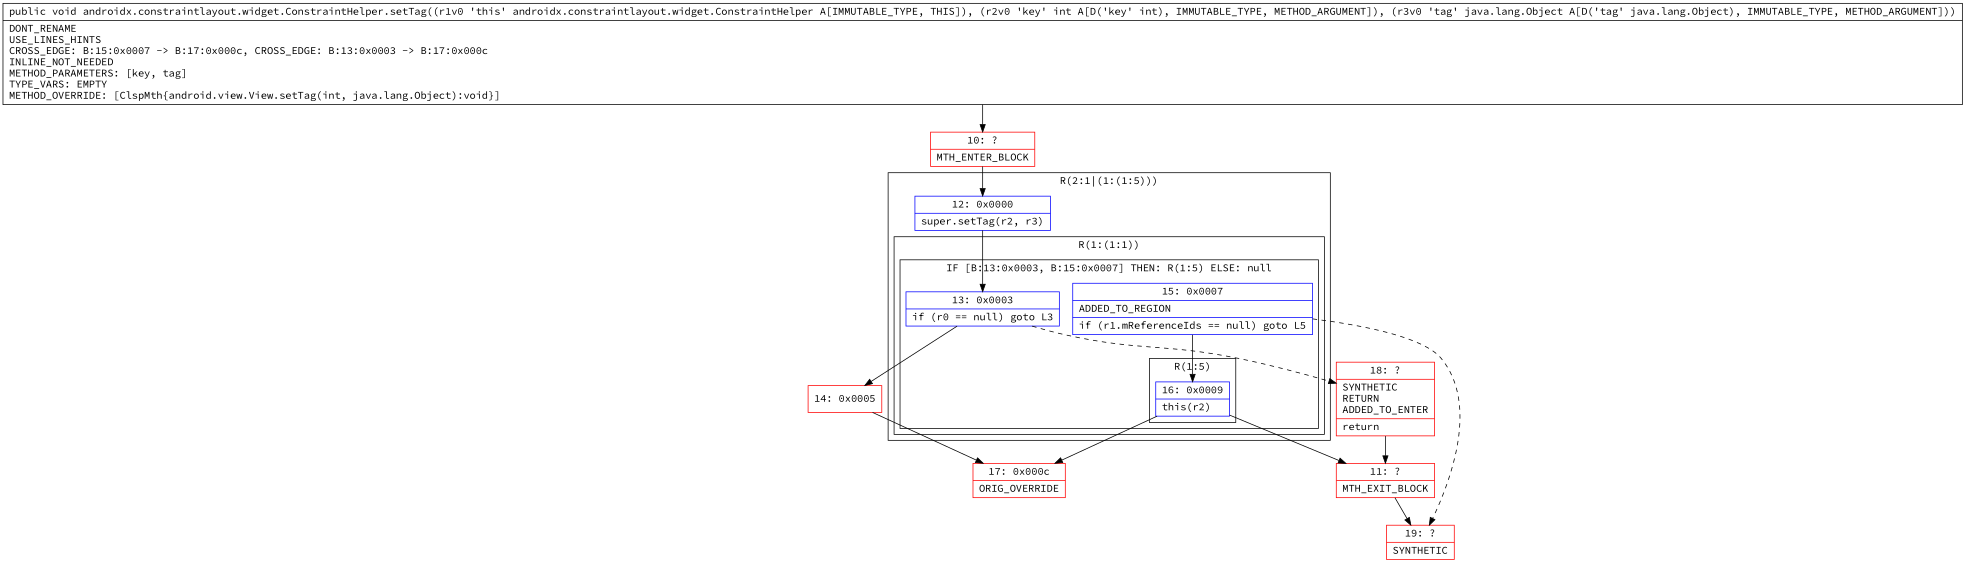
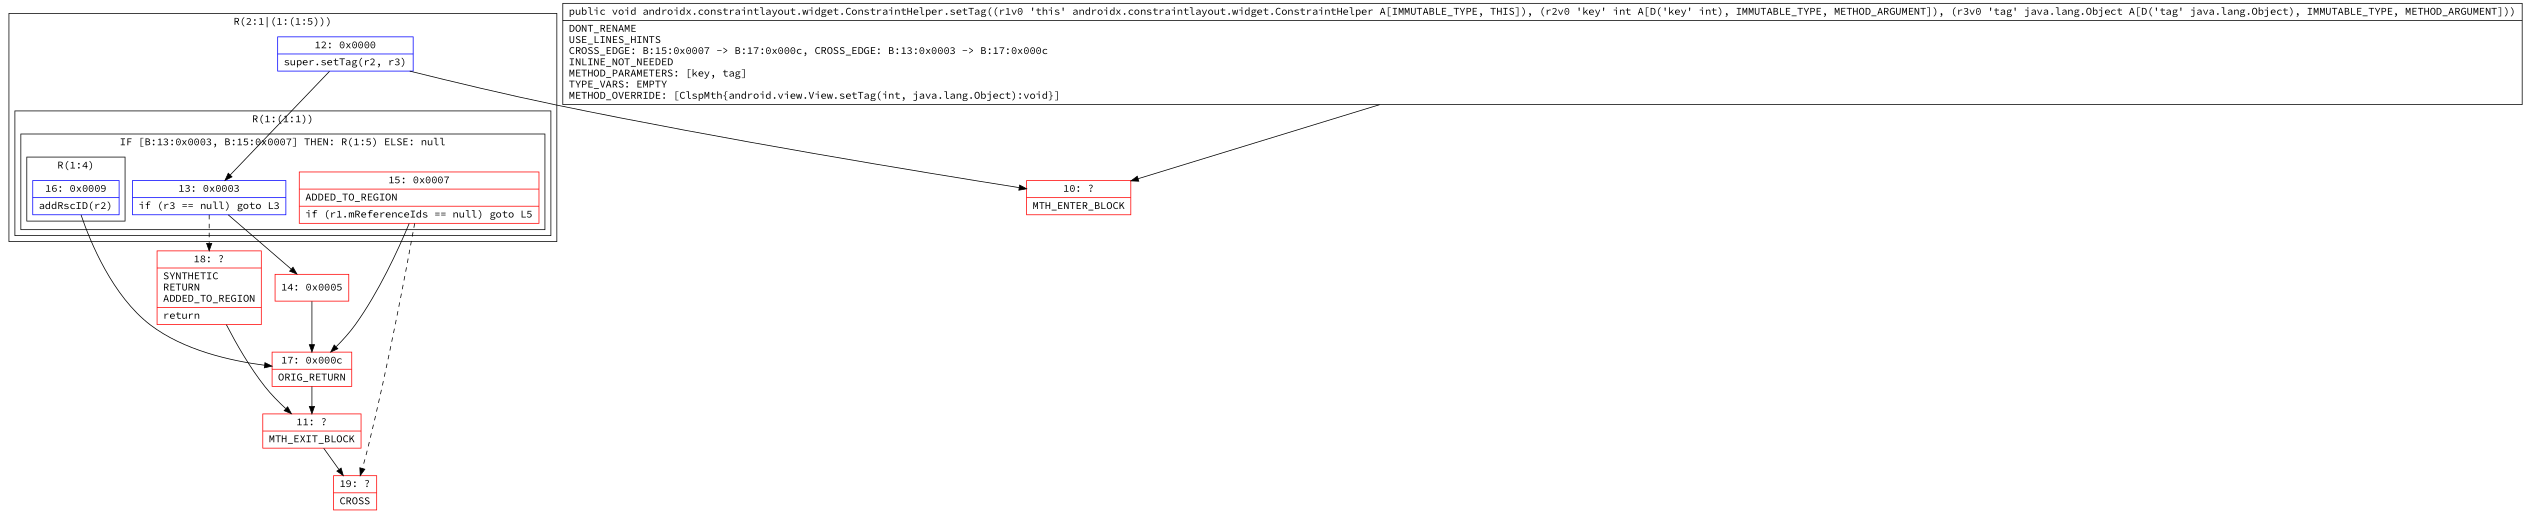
(983, 177) -> (713, 135)
(1193, 309) -> (419, 198)
(983, 317) -> (209, 206)
(1193, 346) -> (378, 288)
(1193, 367) -> (76, 166)
(1187, 407) -> (76, 206)
(1385, 410) -> (209, 299)
(1303, 446) -> (312, 396)
(1019, 489) -> (312, 377)
(1420, 551) -> (355, 501)
